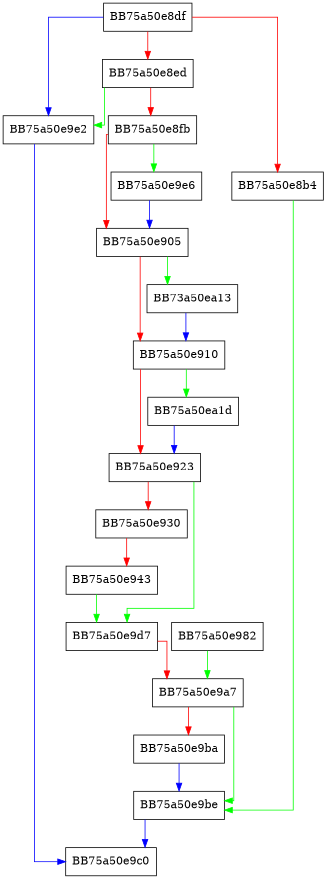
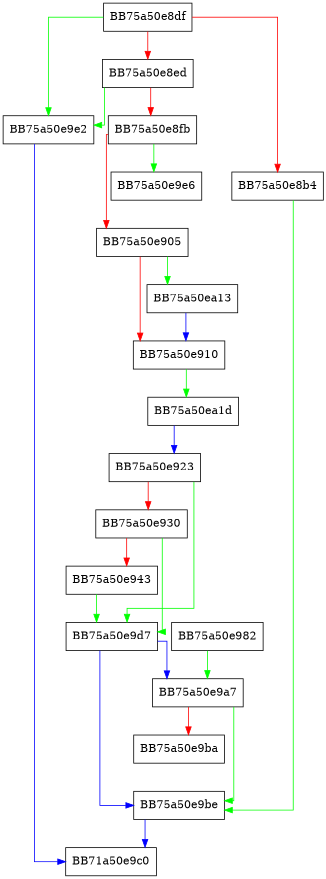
(48, 35) -> (48, 35)
(150, 210) -> none
(192, 299) -> (192, 299)
(141, 407) -> none
none -> (162, 585)
(167, 651) -> (167, 651)
(179, 773) -> (100, 741)
(111, 862) -> (111, 862)
